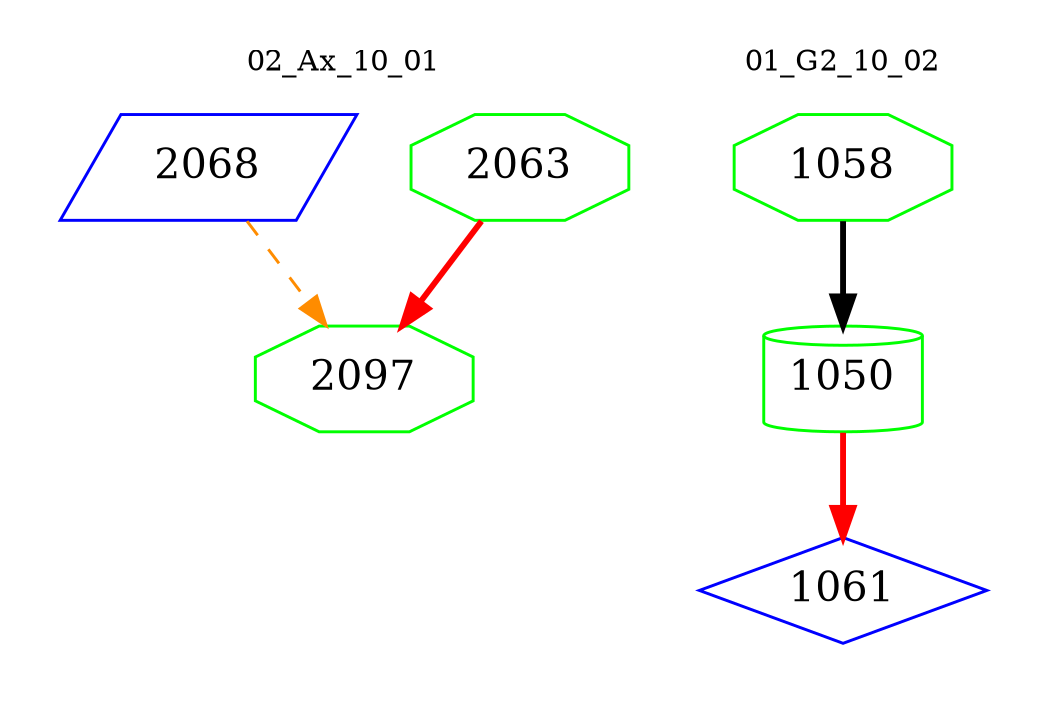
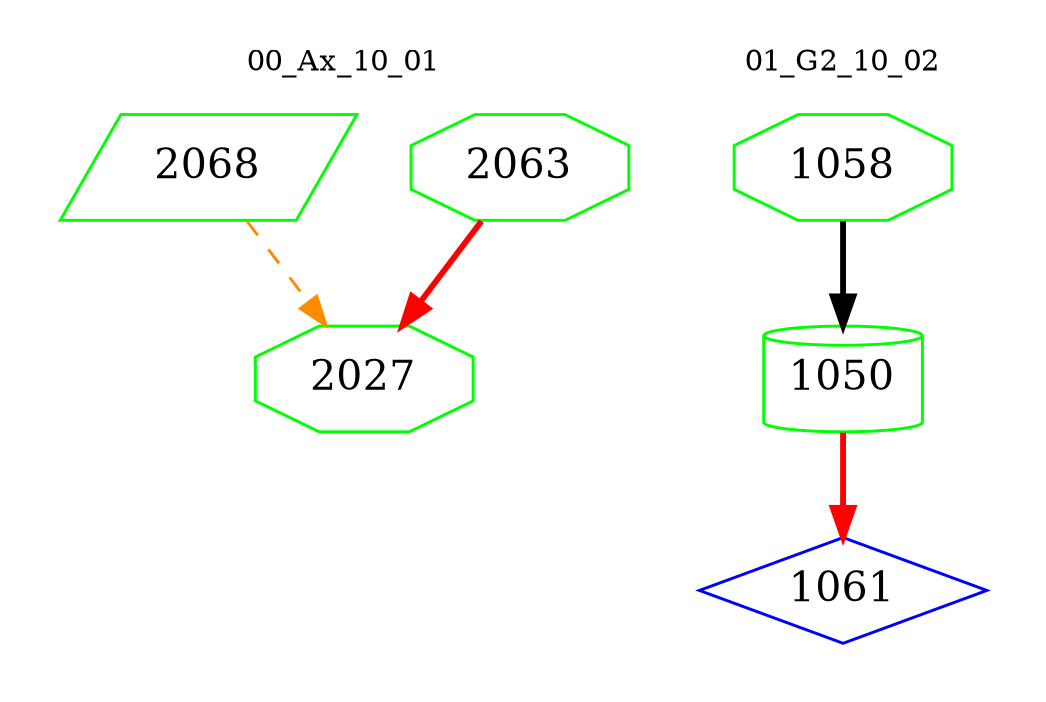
(344, 63) -> (344, 63)
(209, 167) -> (209, 167)
(364, 379) -> (364, 379)
